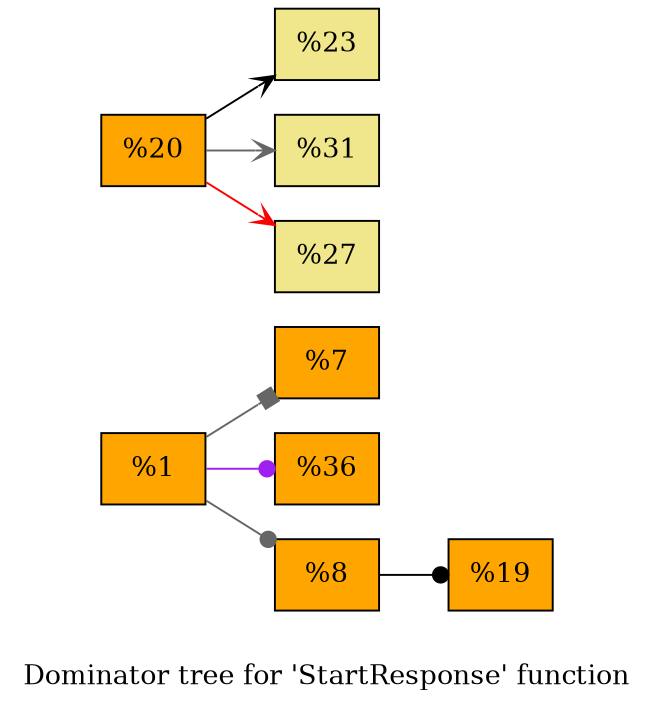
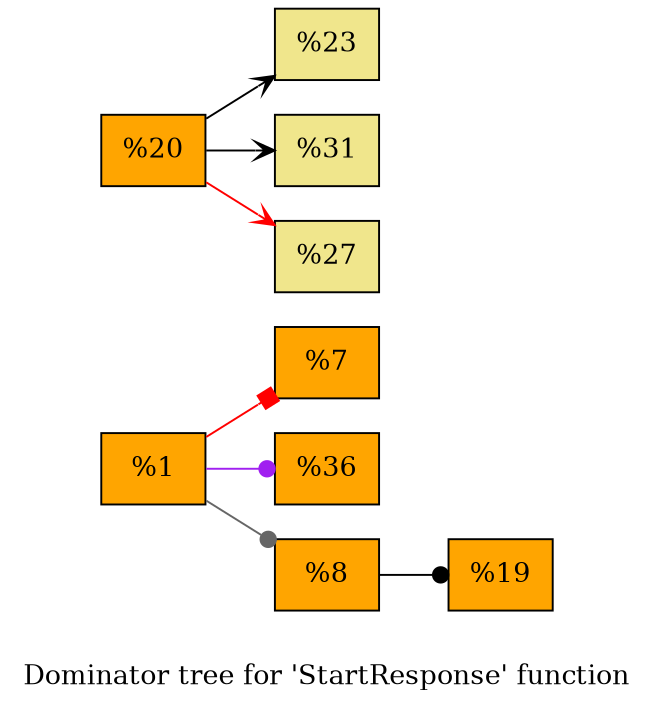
(231, 150) -> (231, 150)
(232, 421) -> (232, 421)
